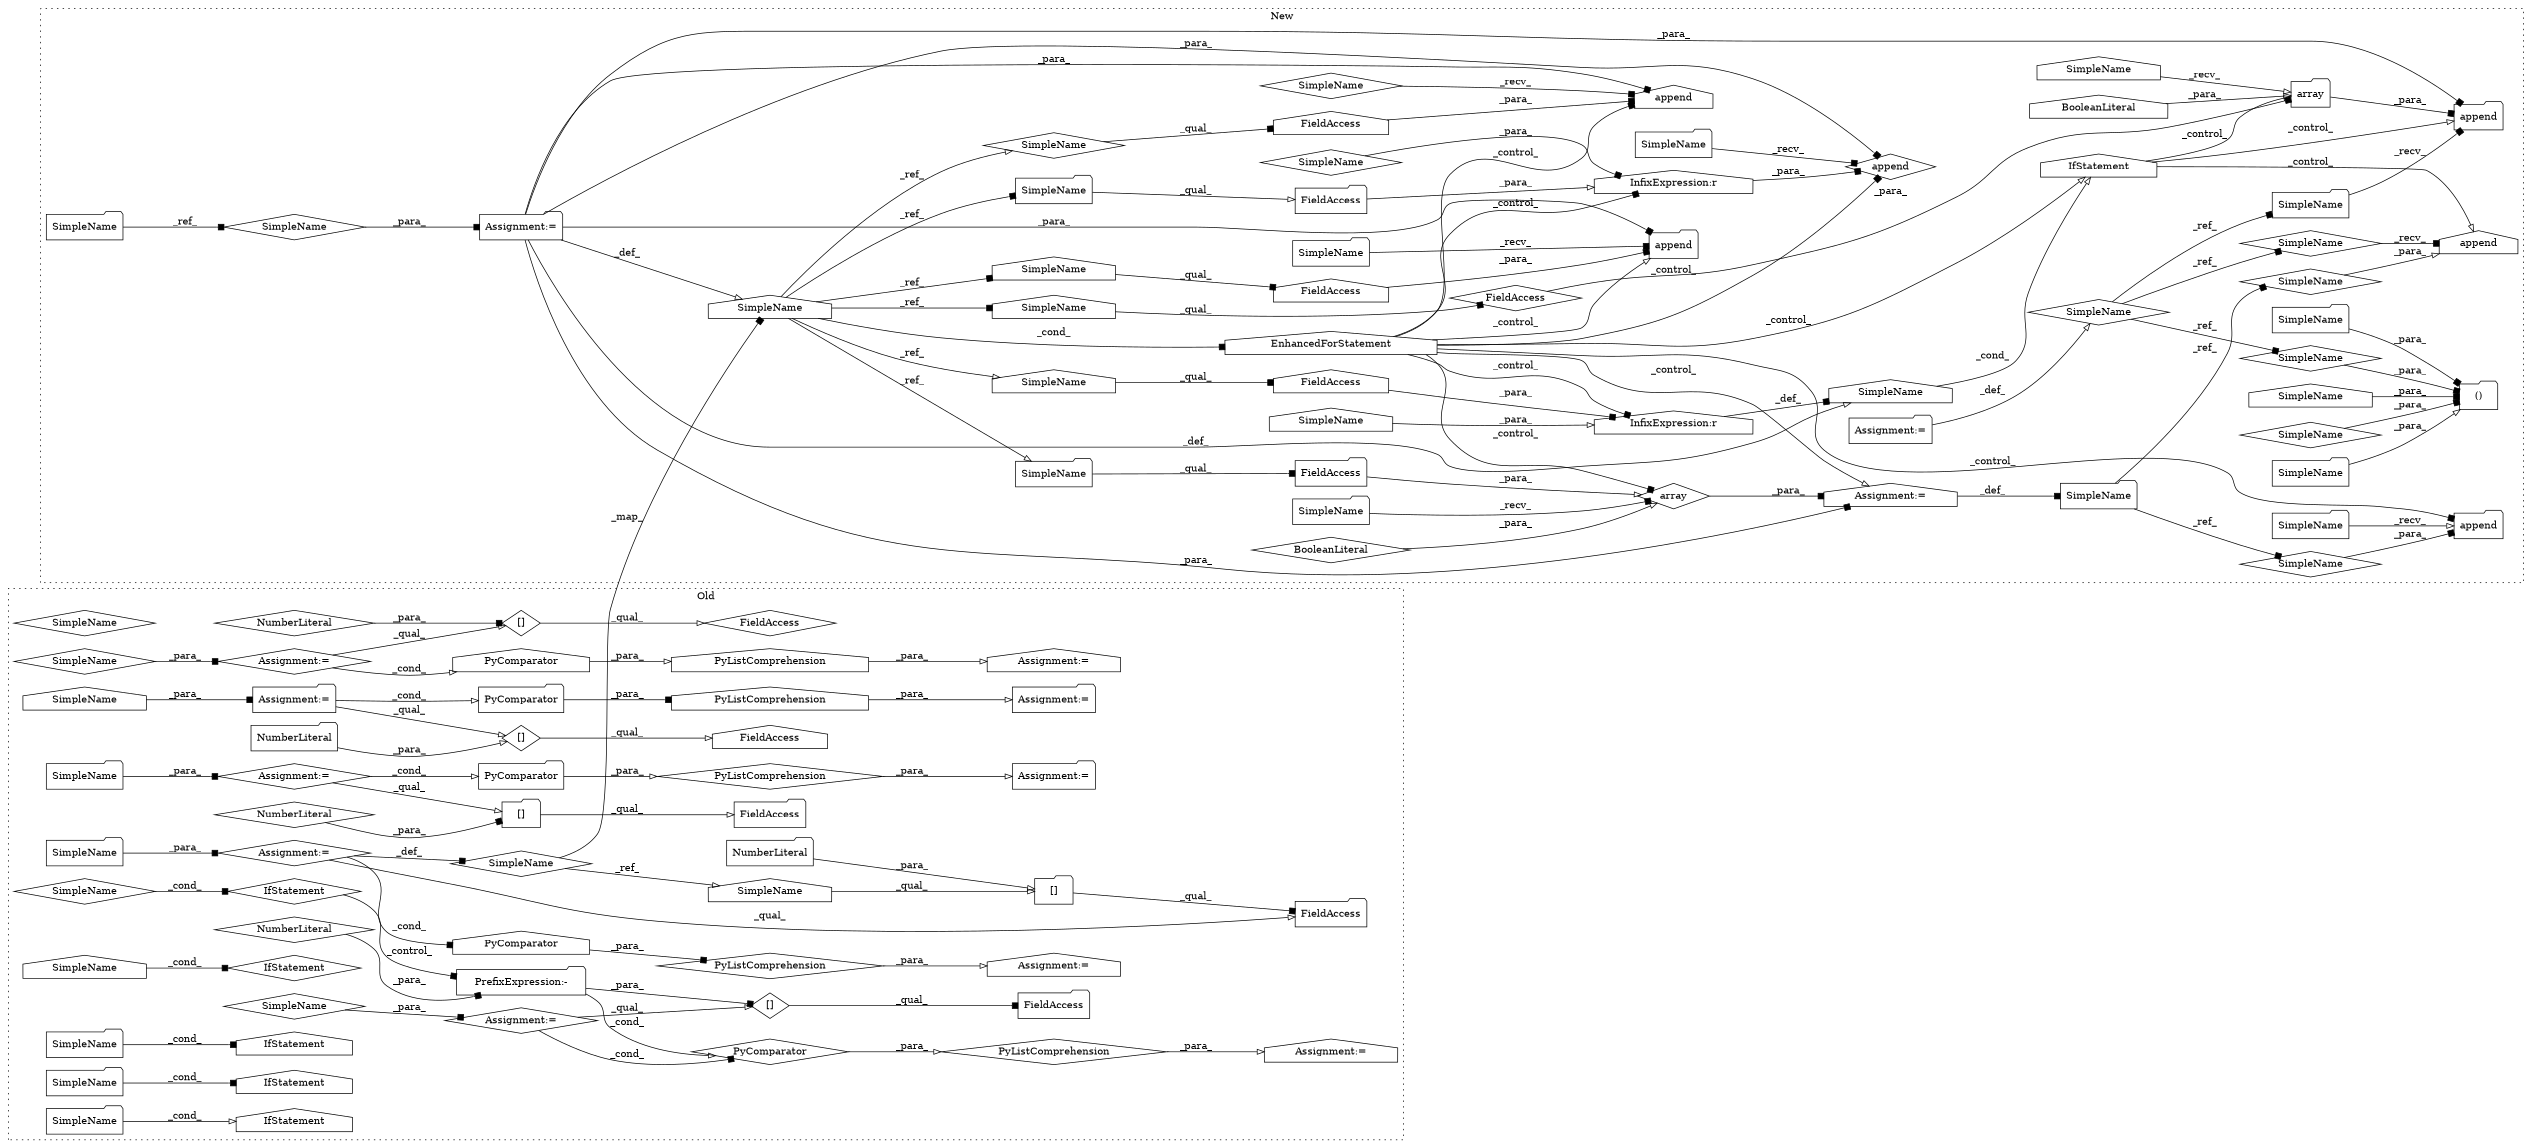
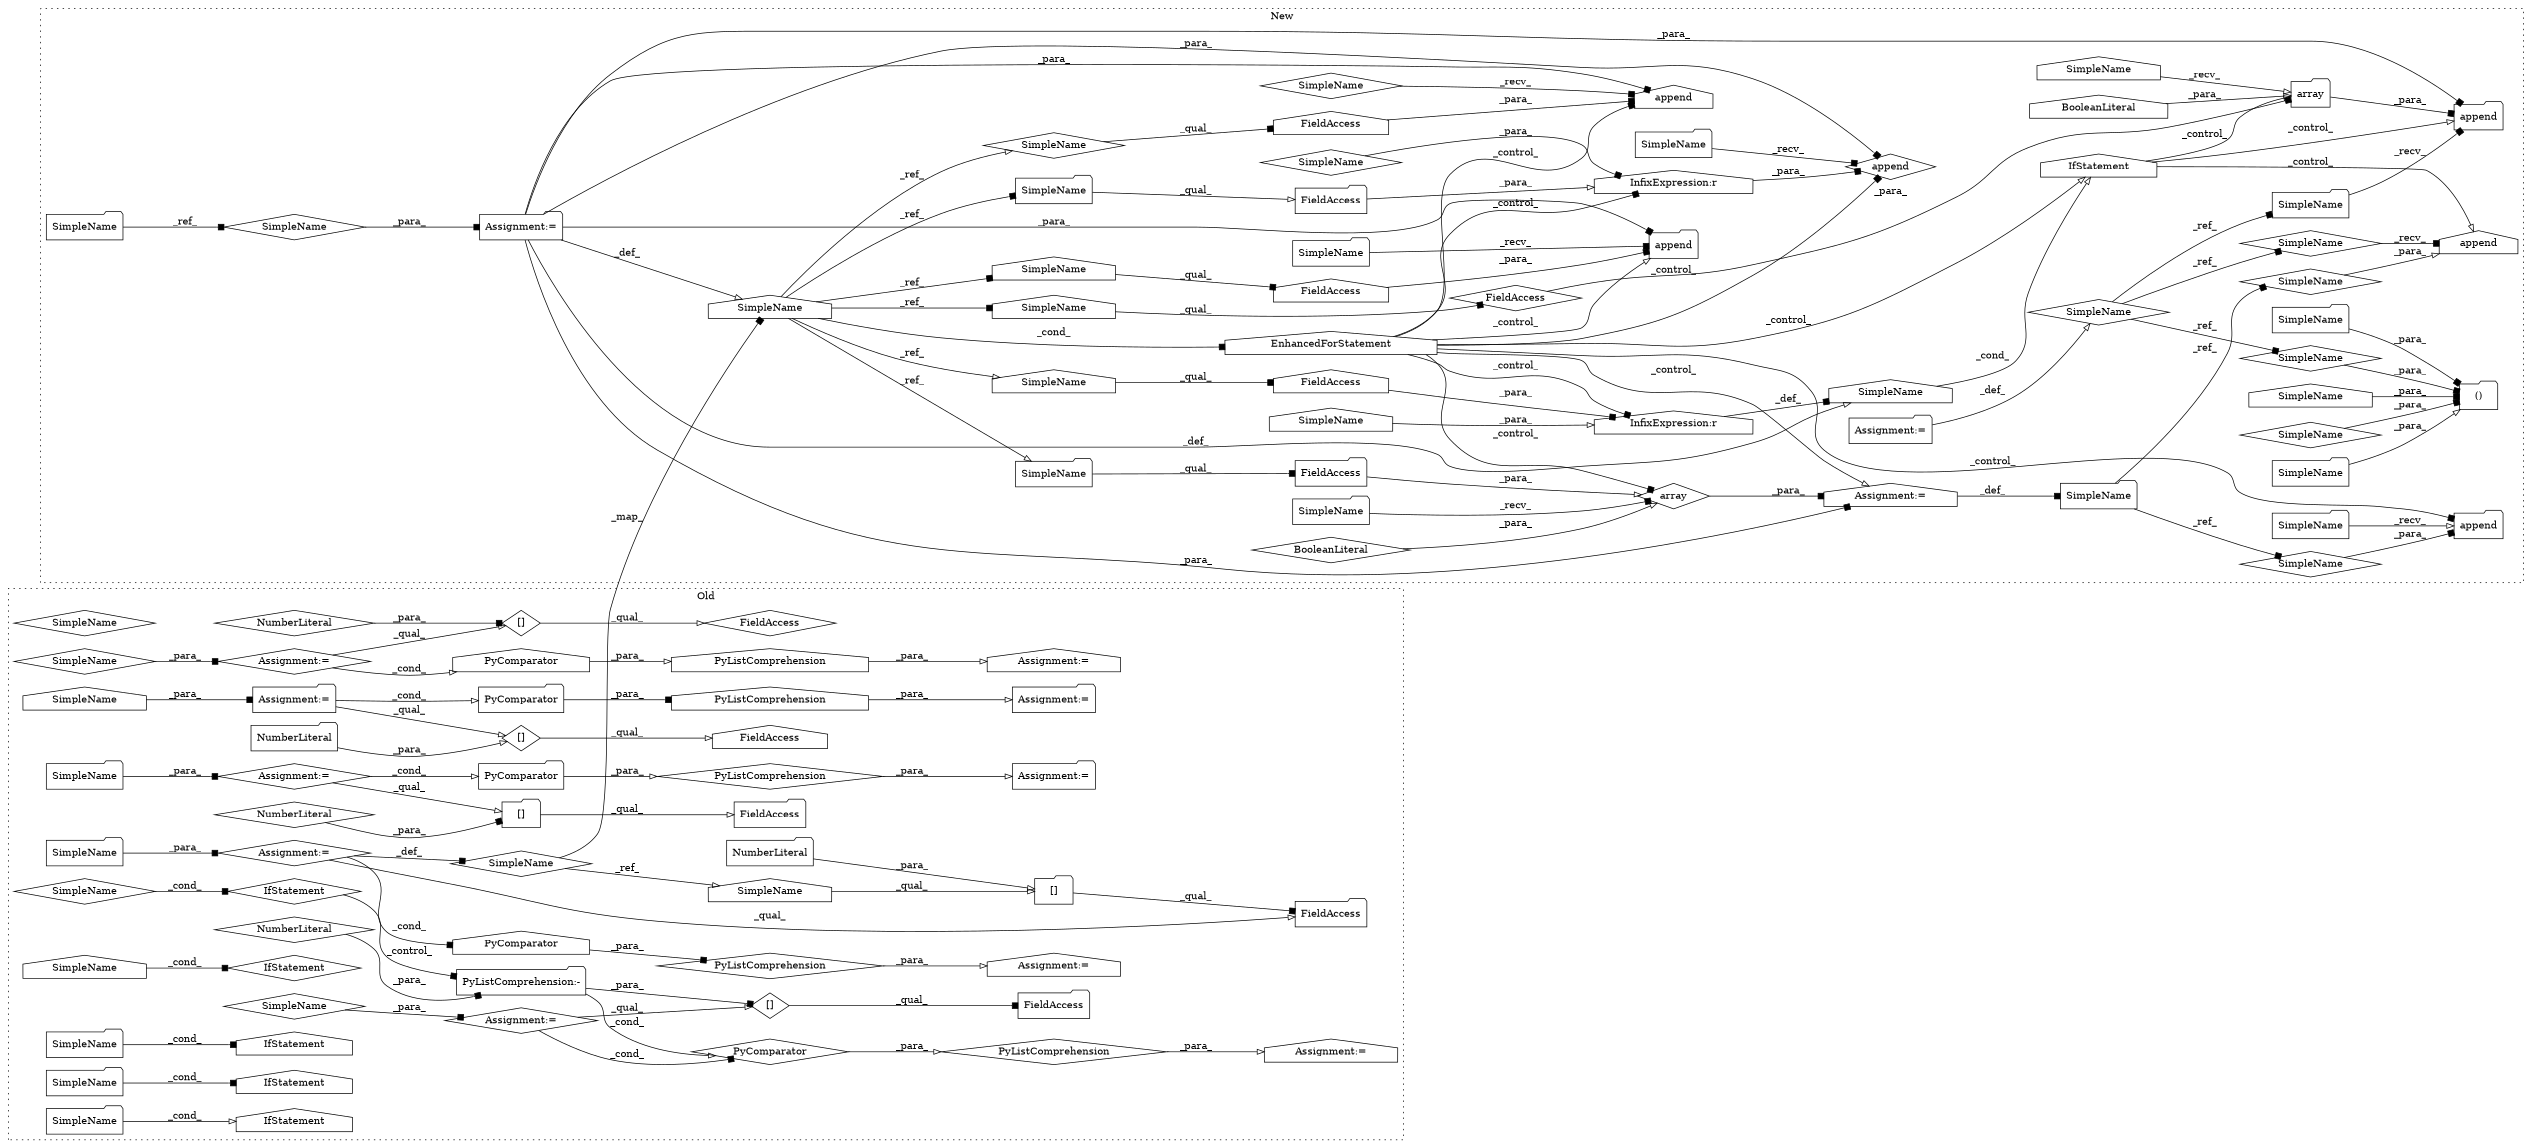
(521, 982) -> (521, 982)
